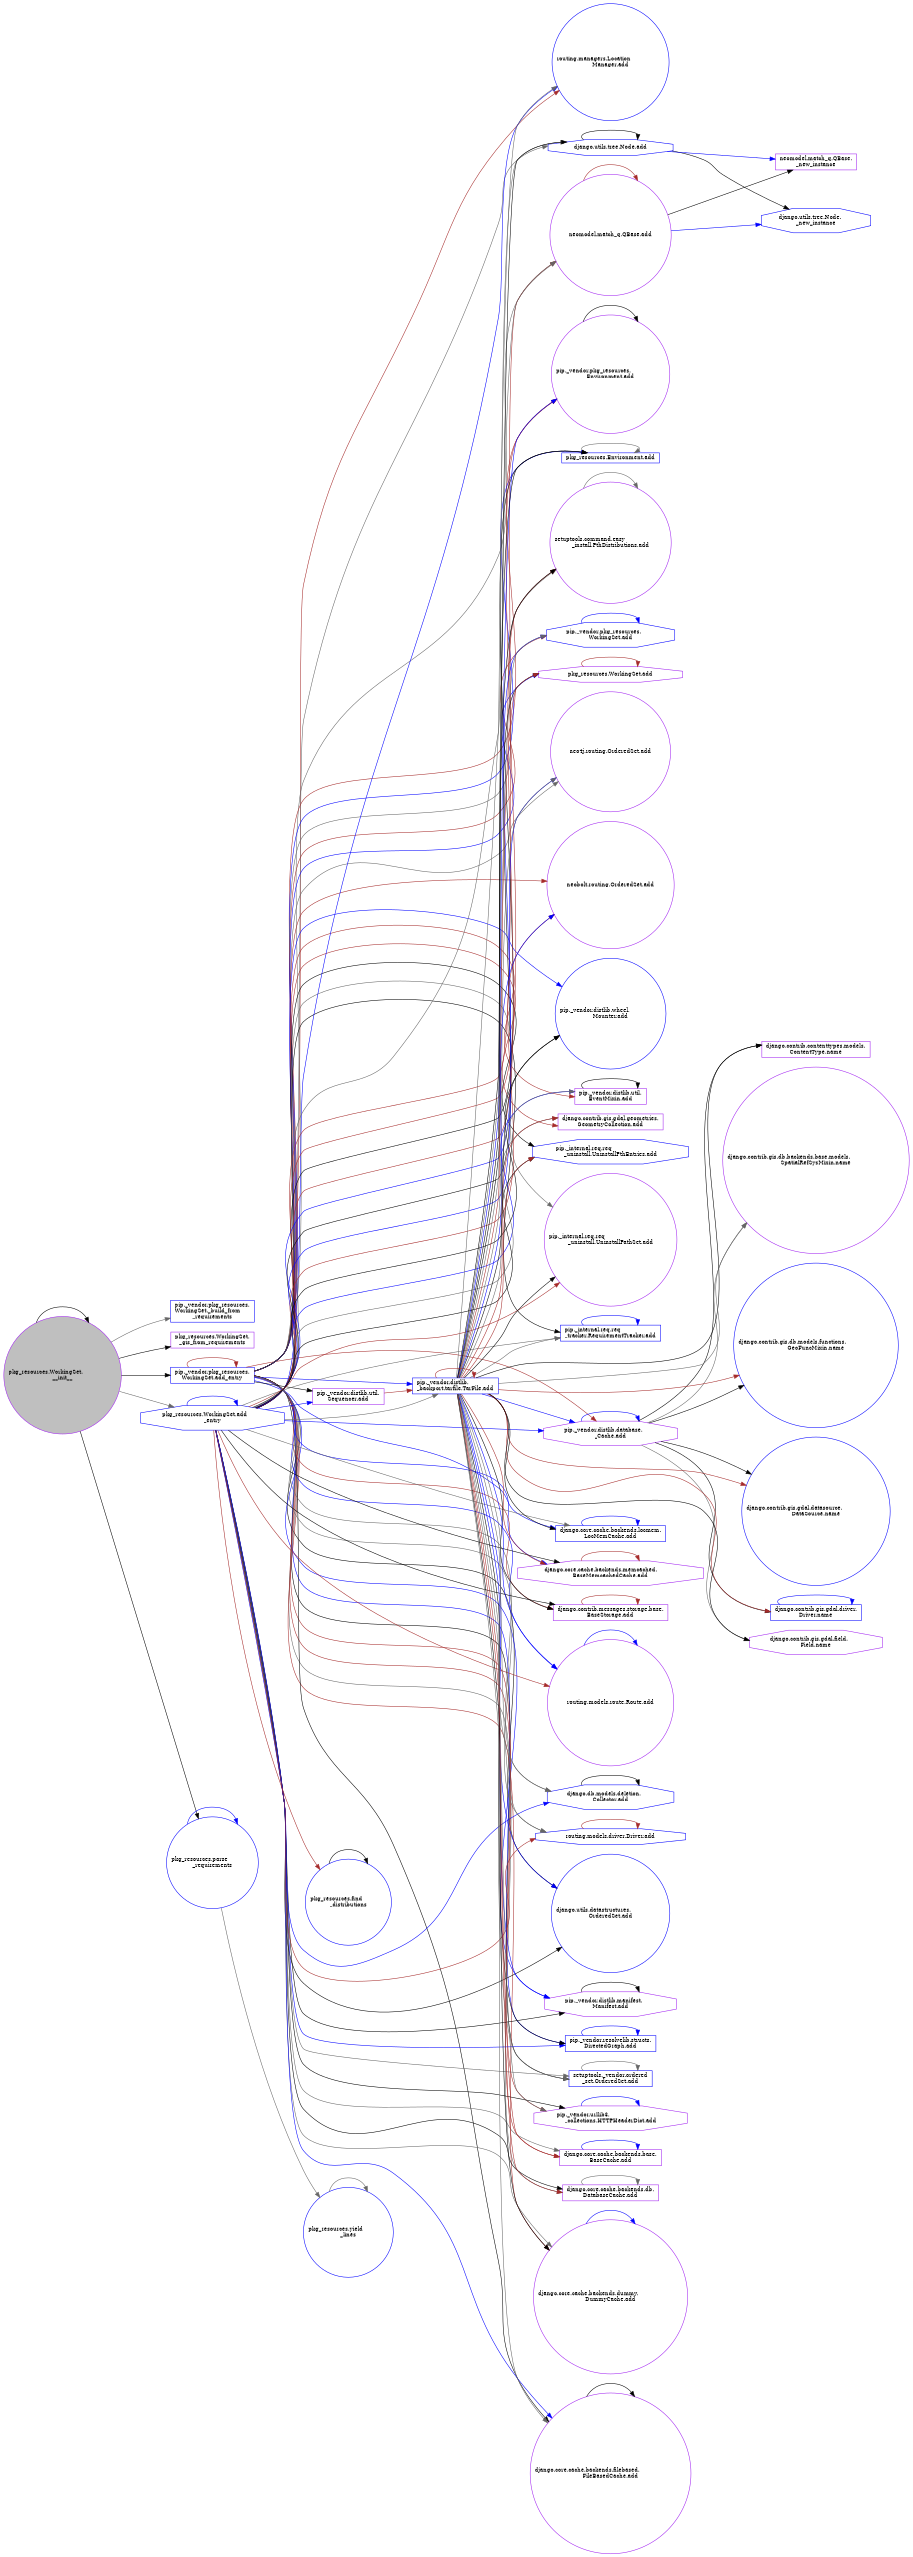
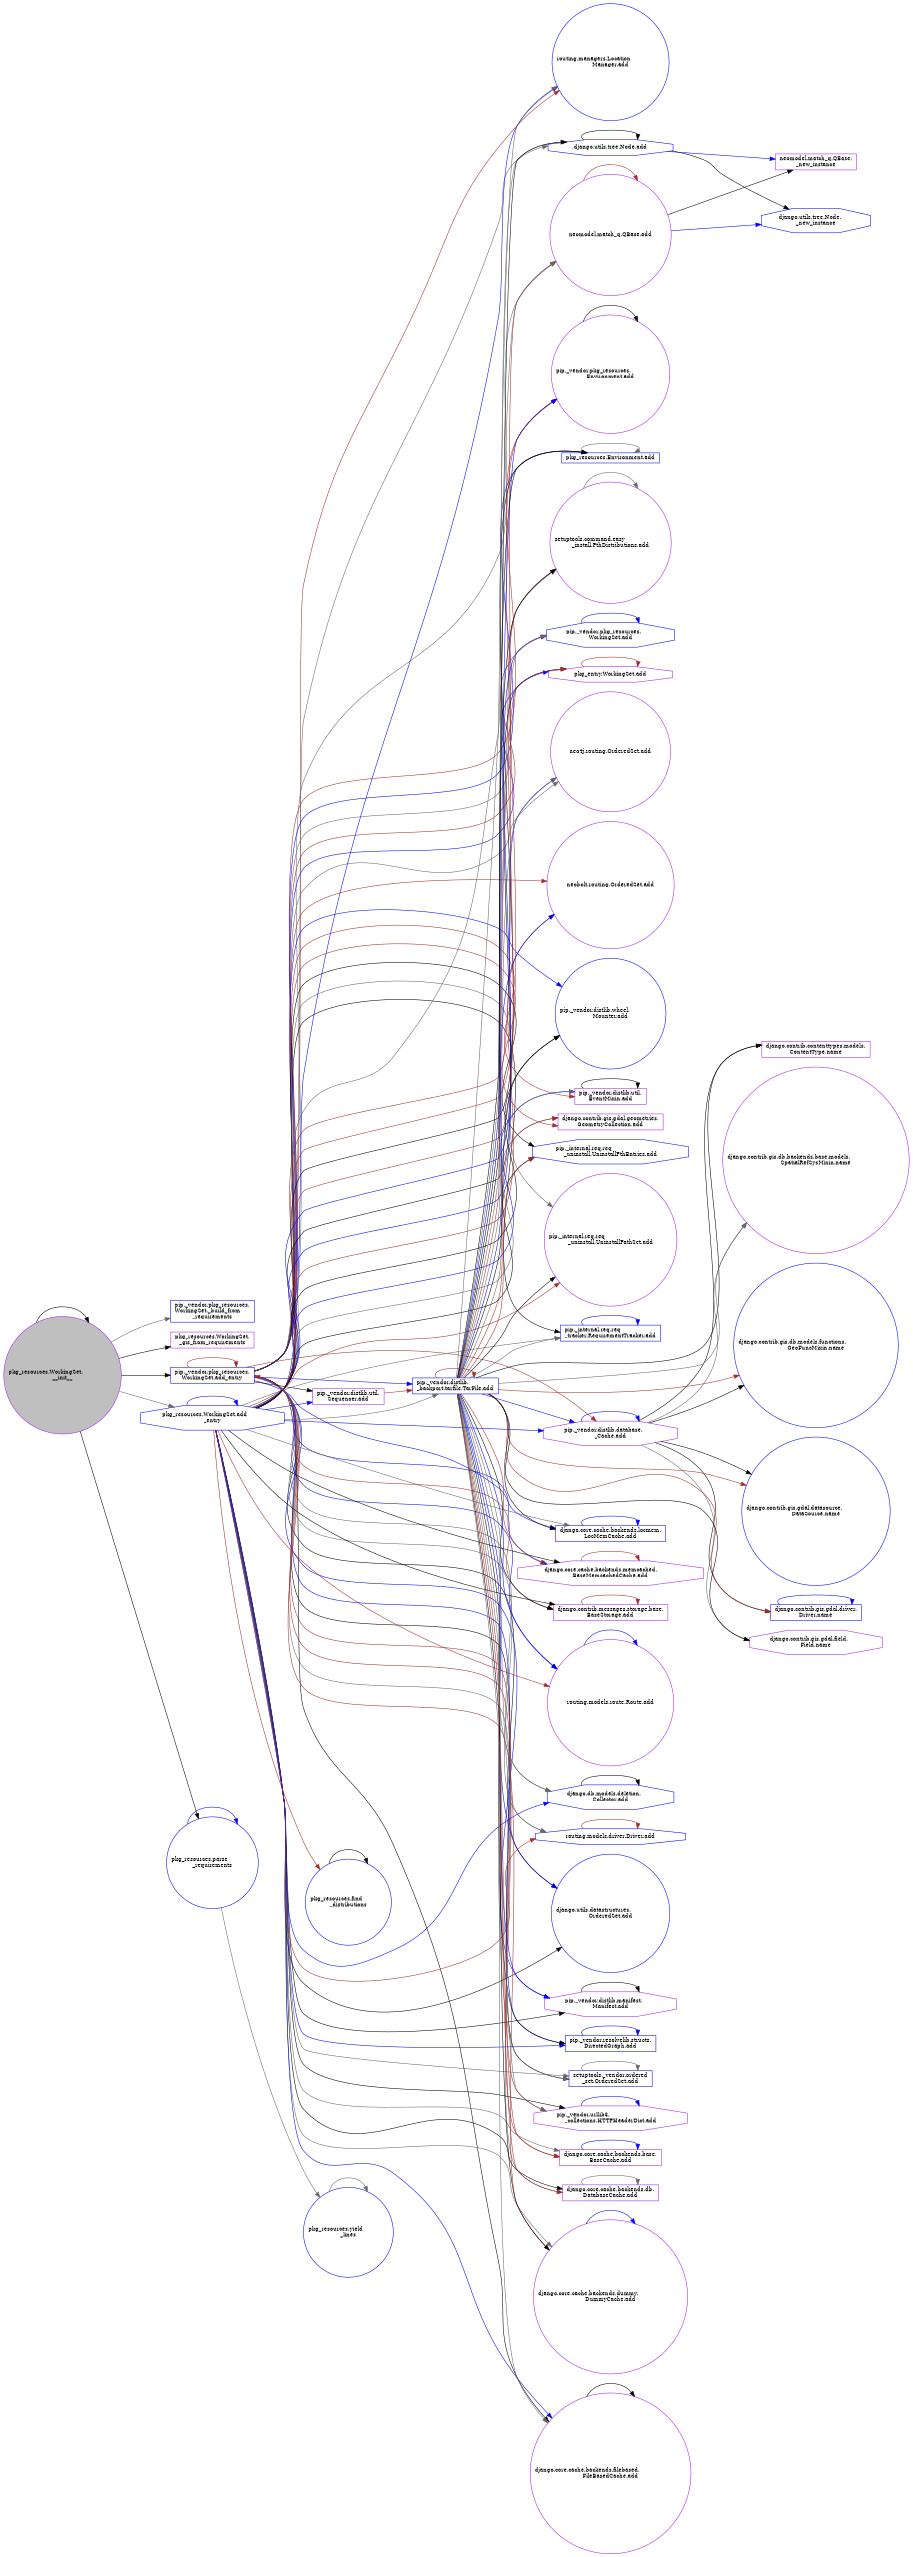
(611, 674) -> (611, 674)
(471, 1713) -> (477, 1714)
